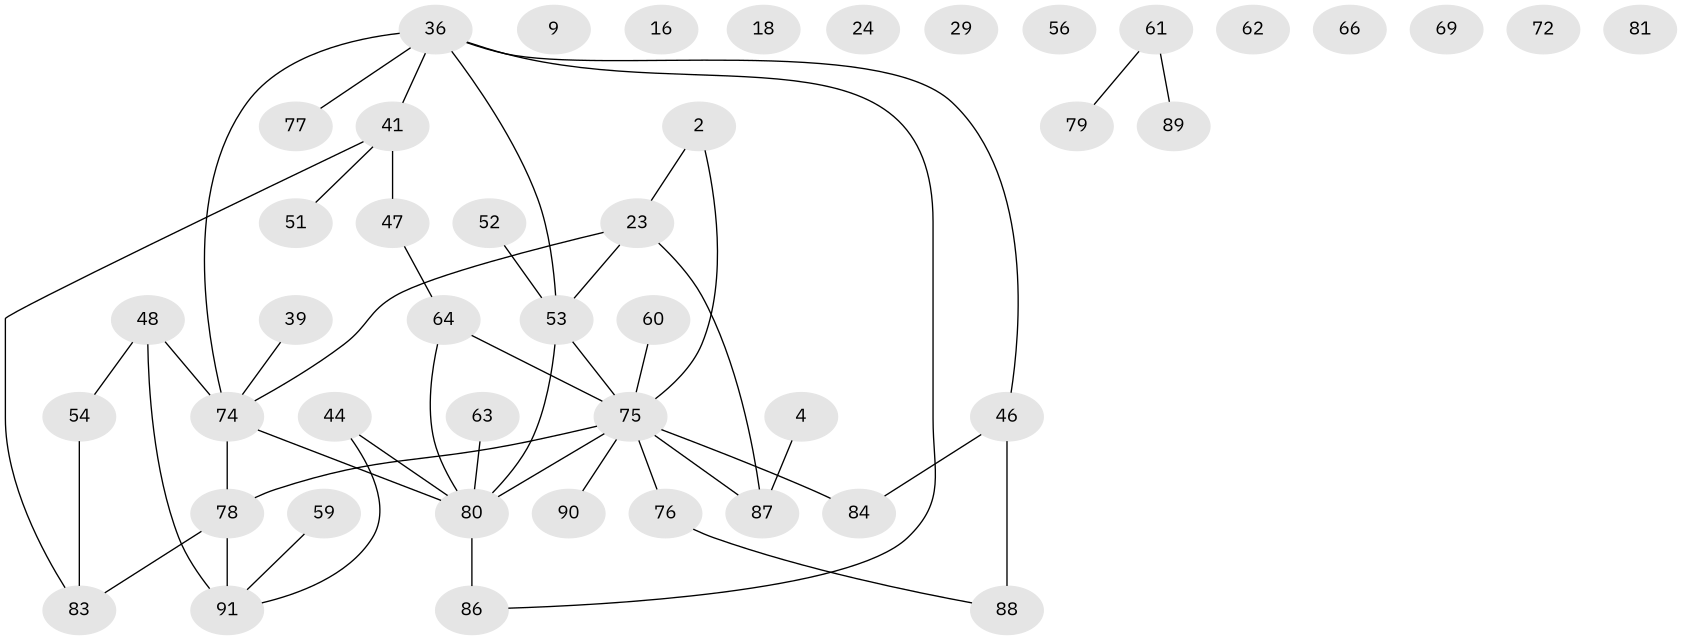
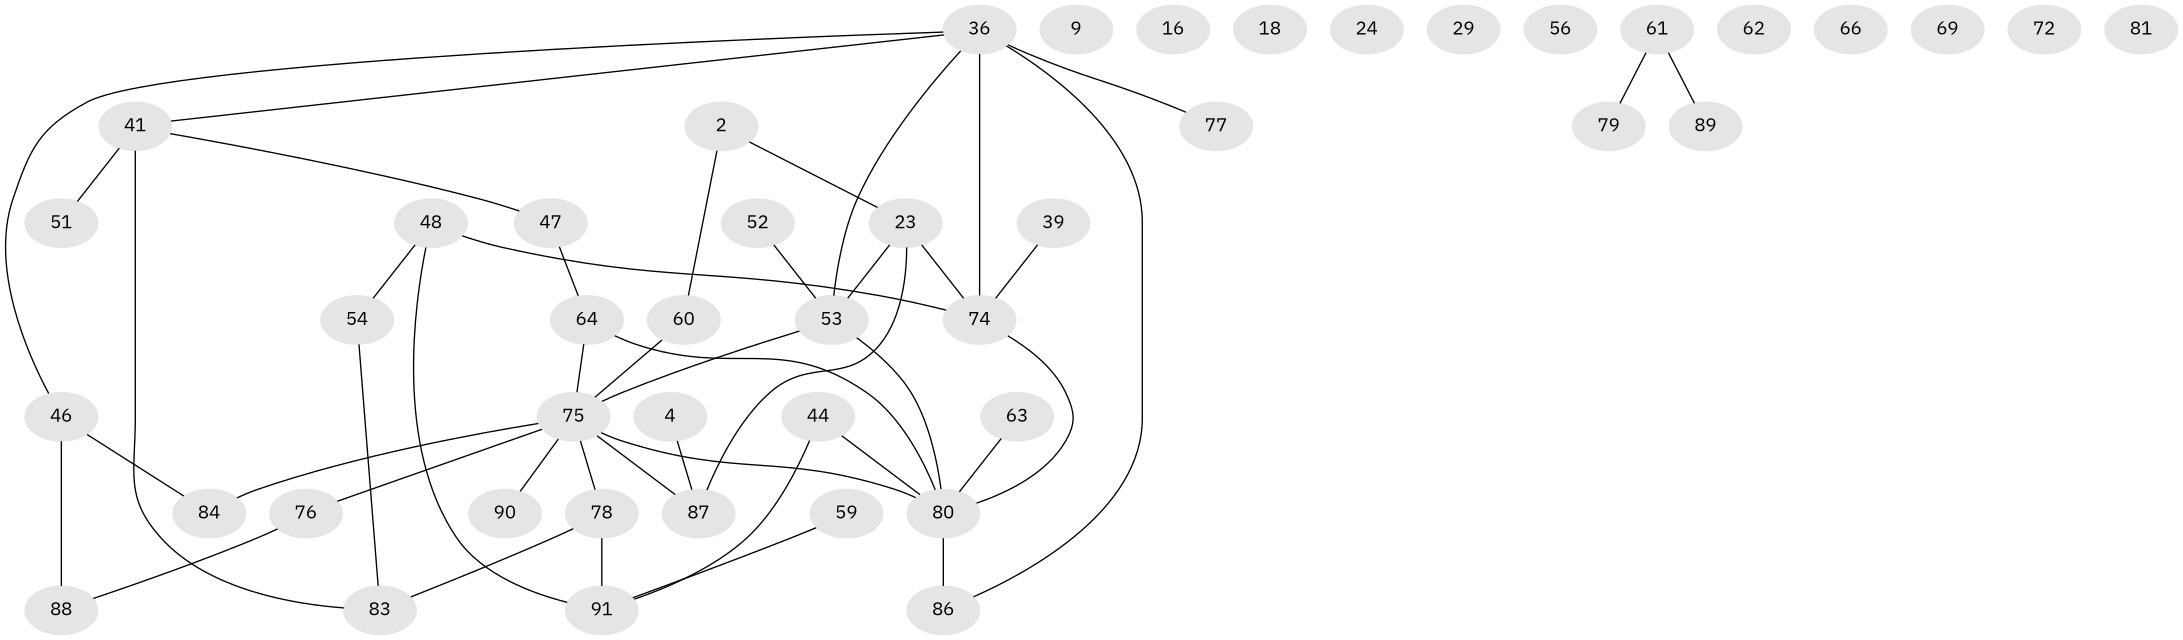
(716, 284) -> (703, 223)
(227, 465) -> none
